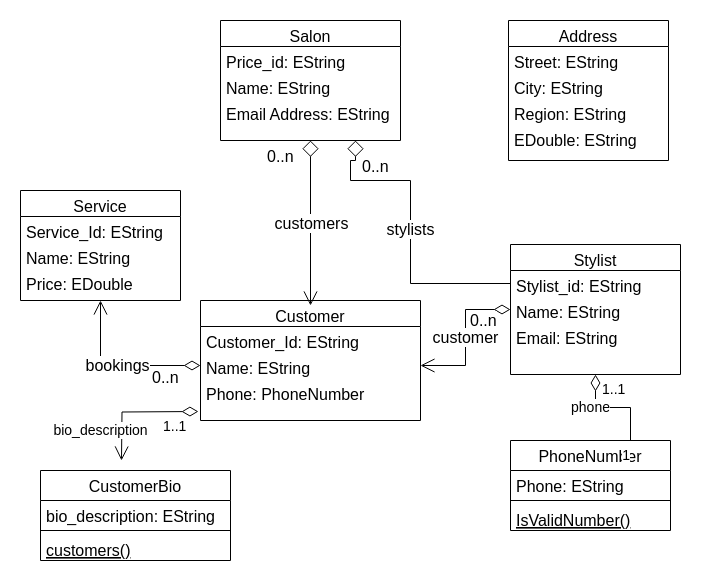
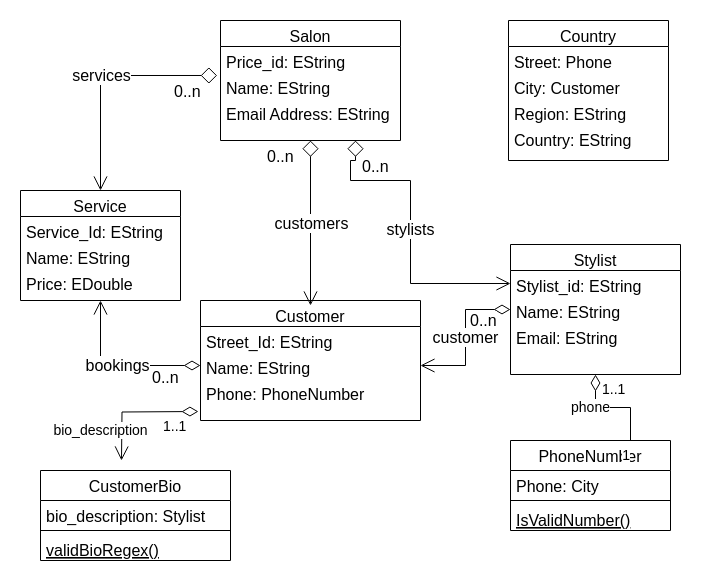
(588, 37) -> (588, 37)
(575, 63) -> (568, 63)
none -> (101, 82)
(564, 89) -> (570, 89)
(577, 141) -> (579, 141)
(504, 284) -> (504, 284)
(289, 343) -> (280, 343)
(572, 487) -> (559, 487)
(141, 517) -> (139, 517)
(95, 551) -> (107, 551)
